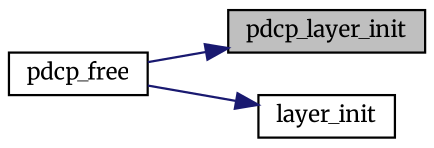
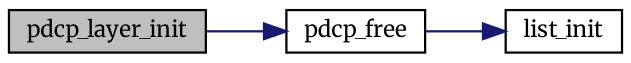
(177, 57) -> (235, 31)
(327, 116) -> (564, 31)
